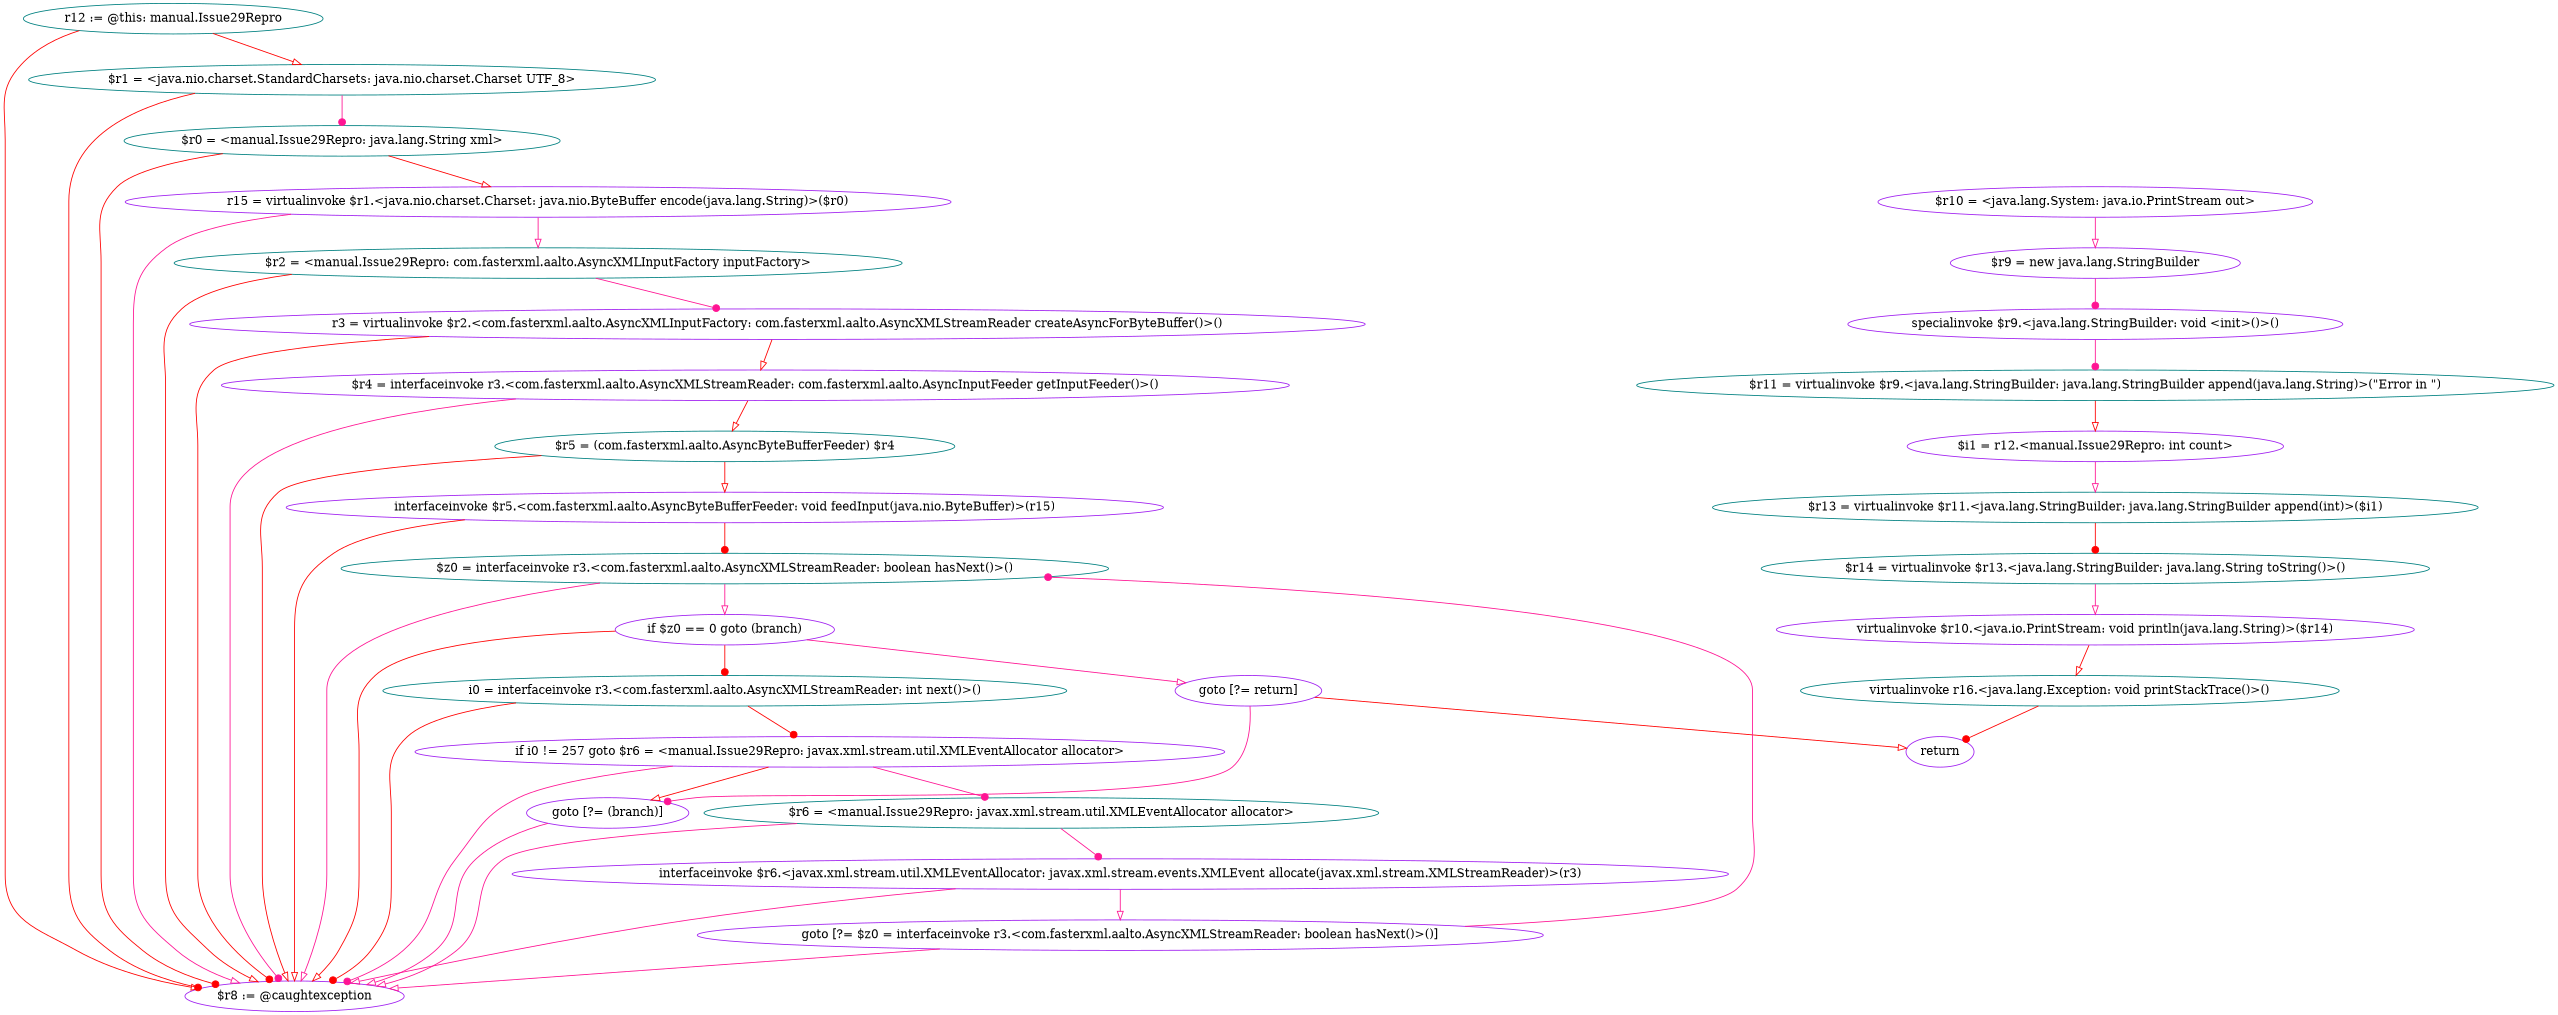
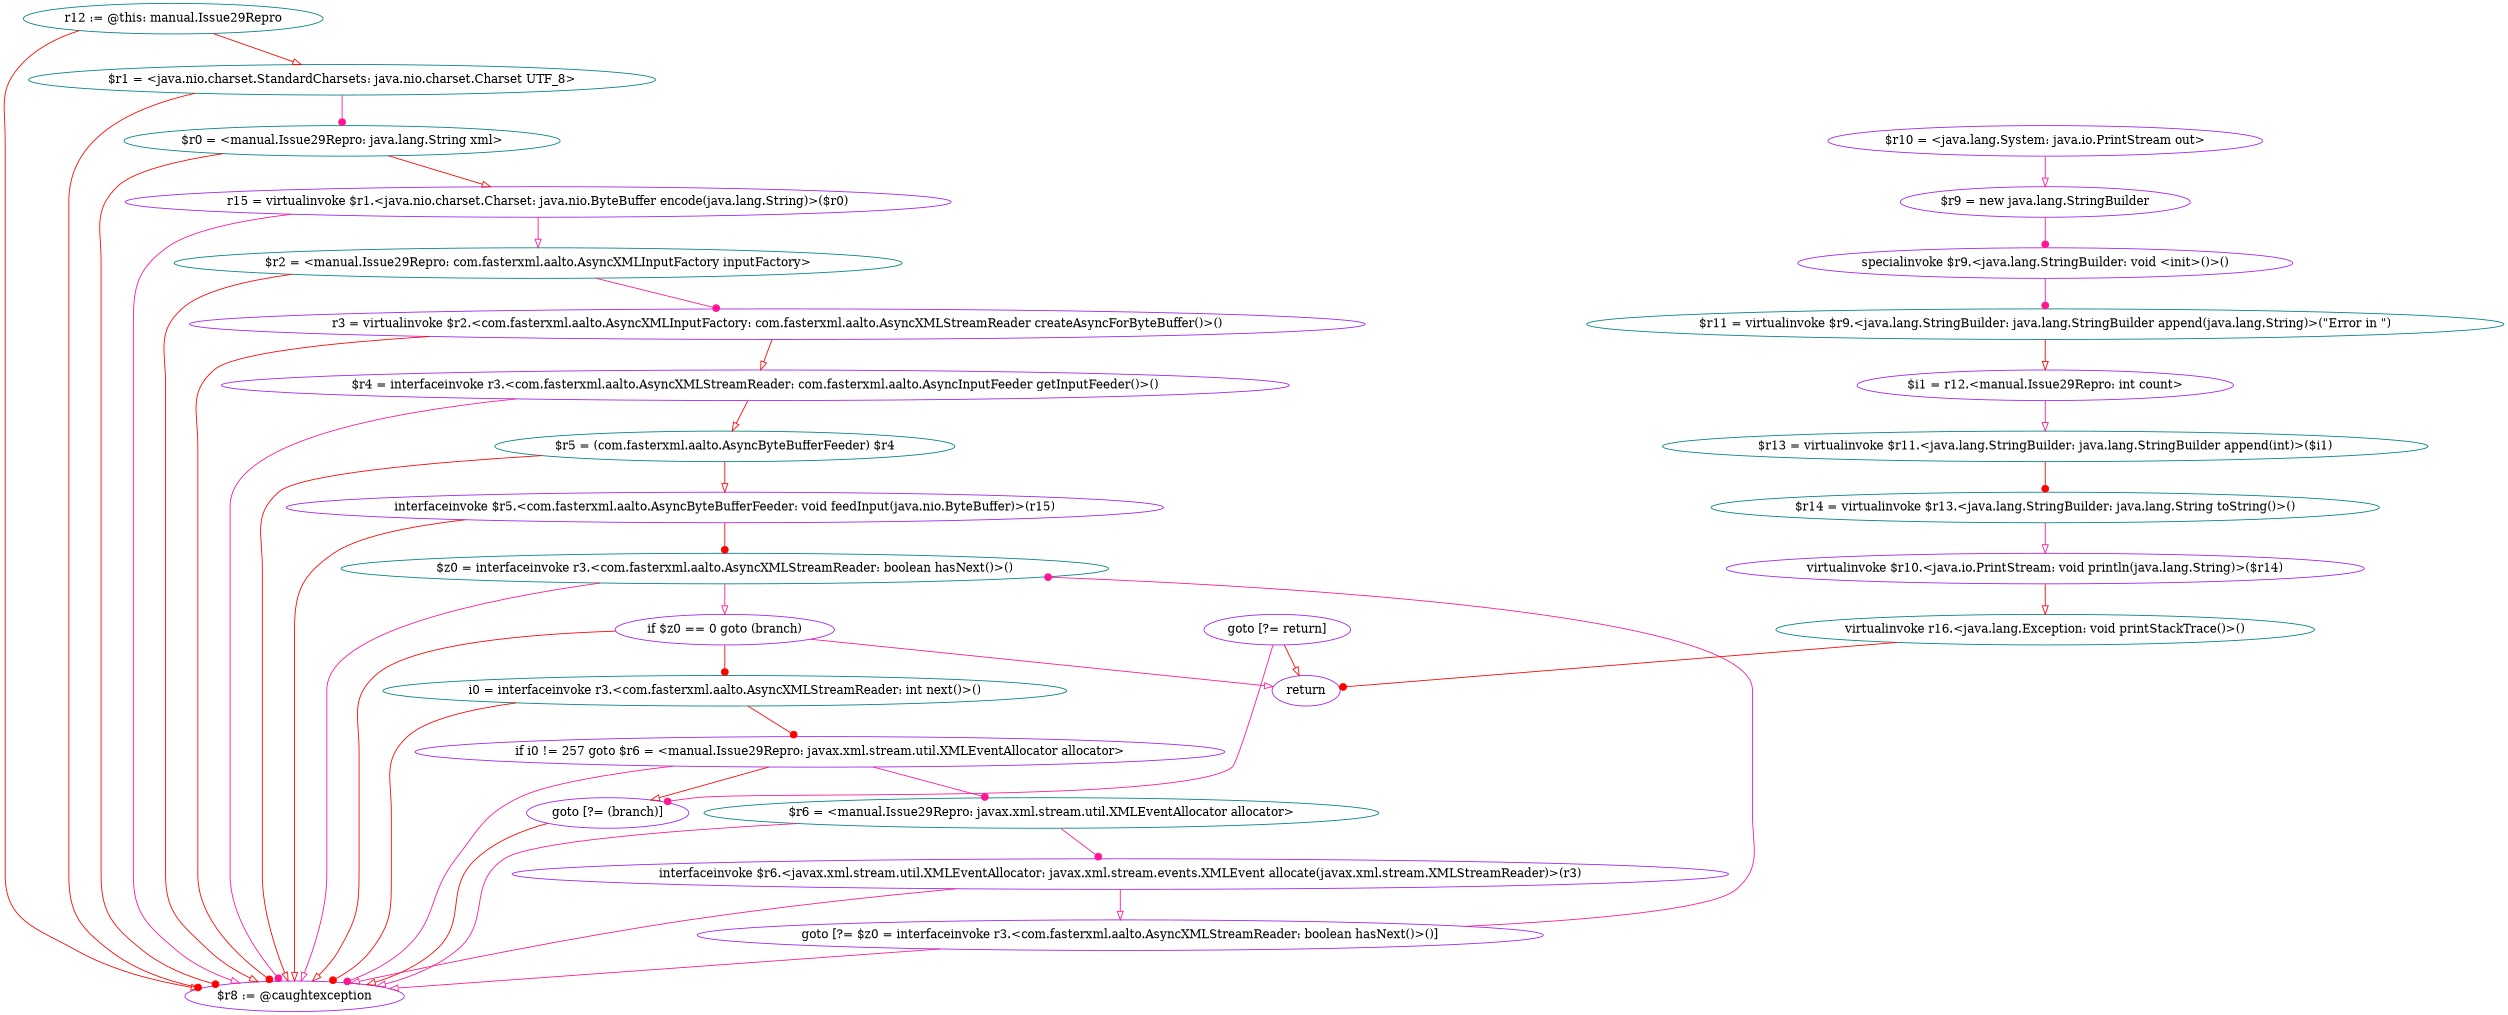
(992, 661) -> (1037, 662)
(457, 899) -> (457, 899)
